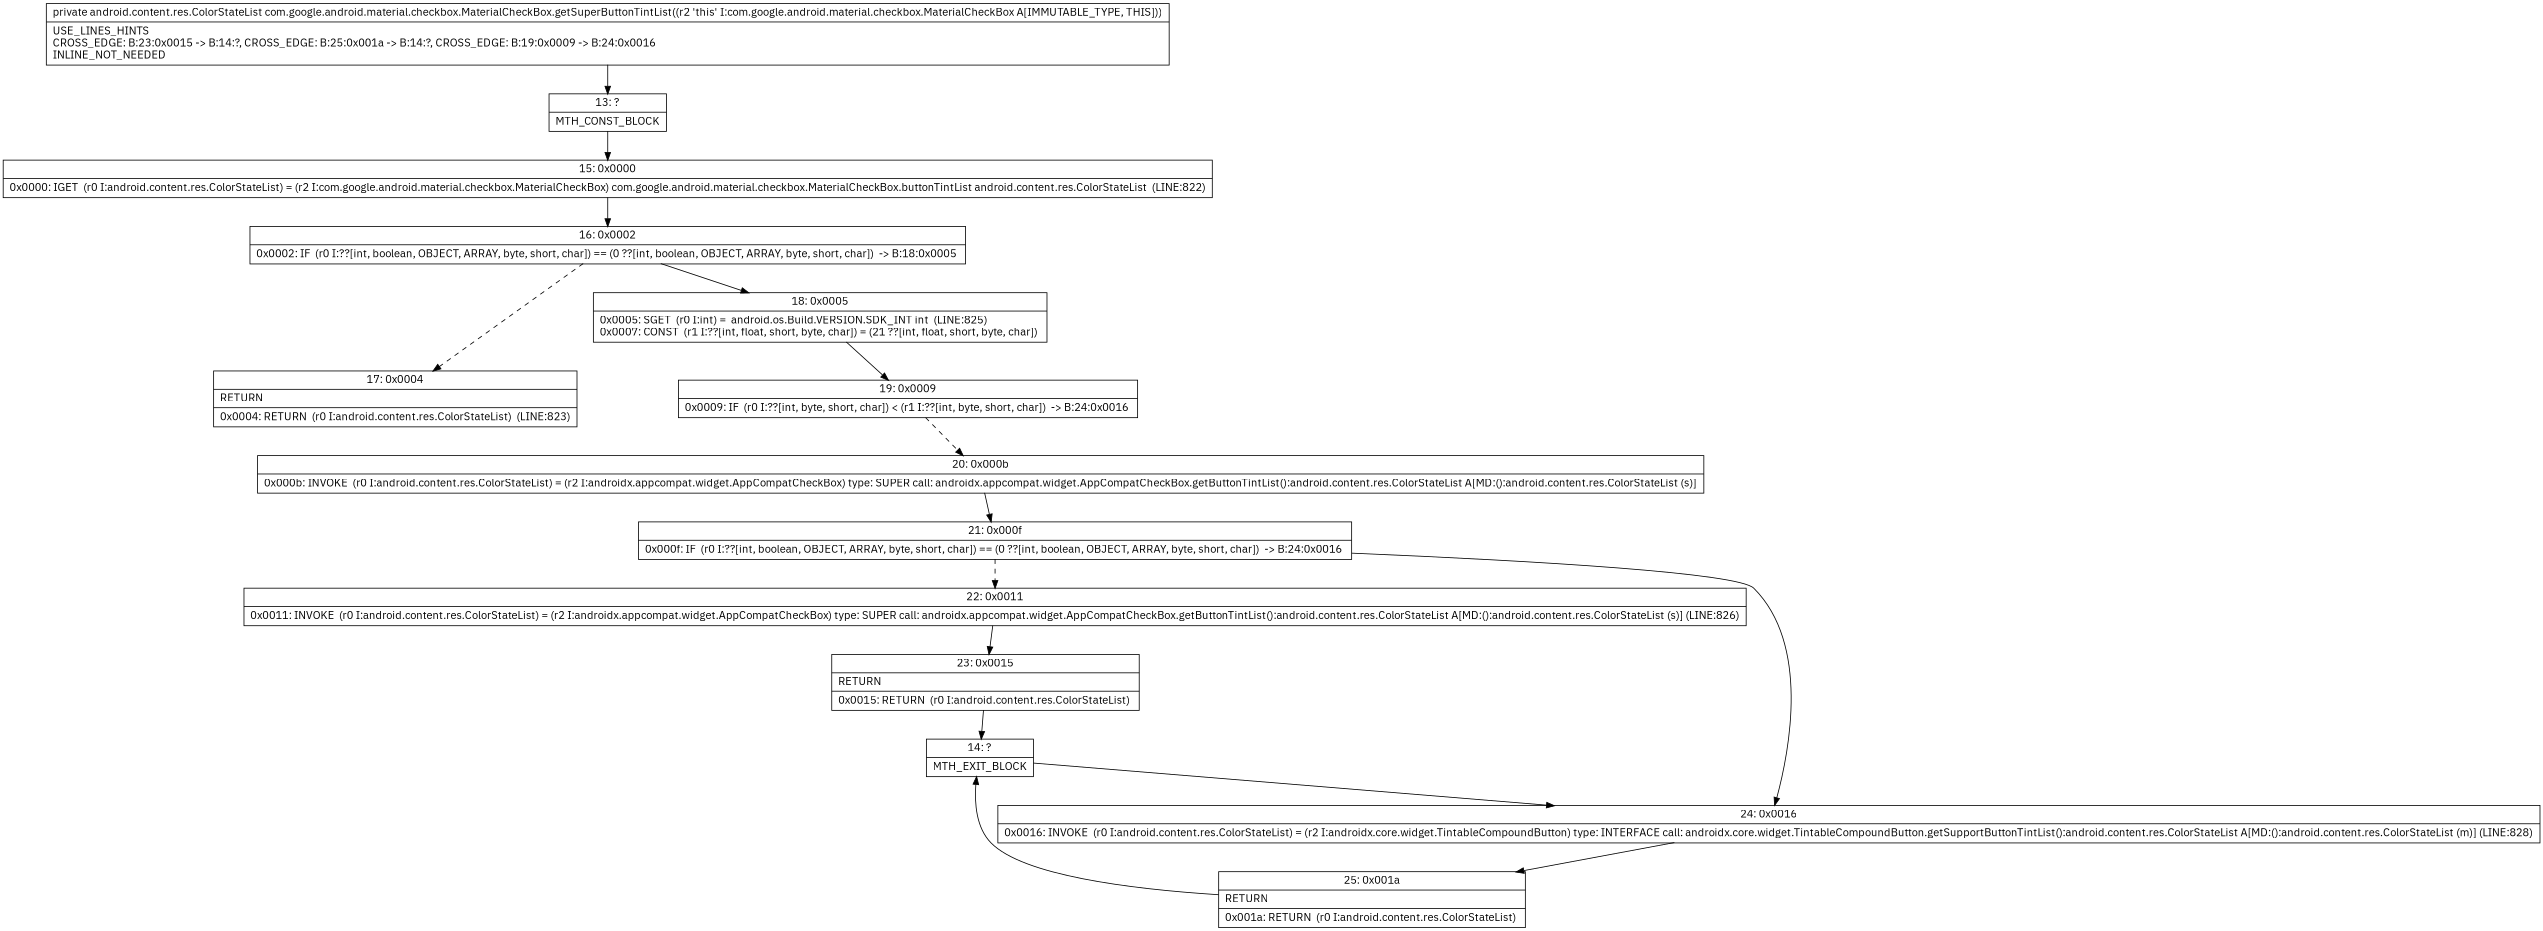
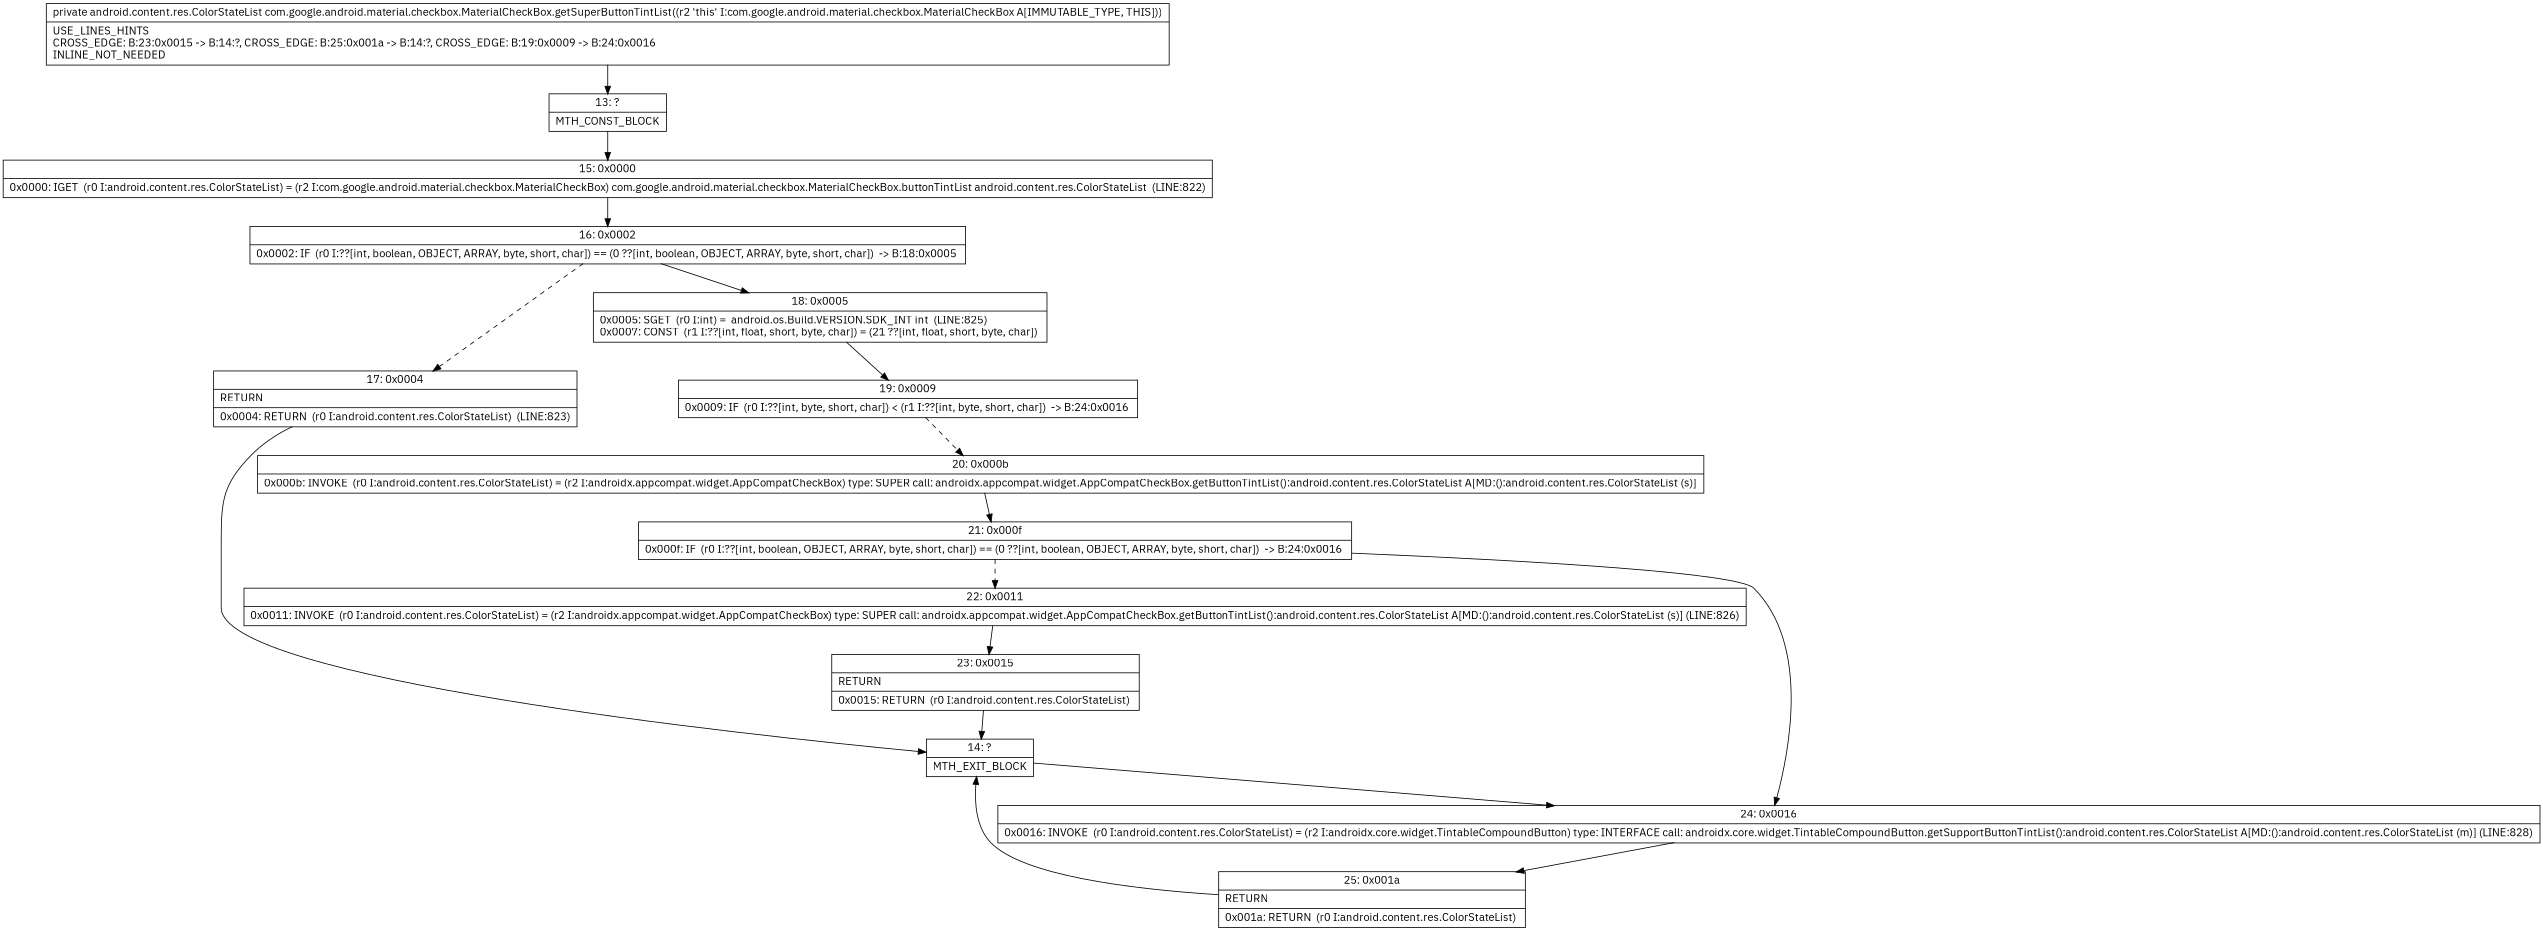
none -> (456, 691)
